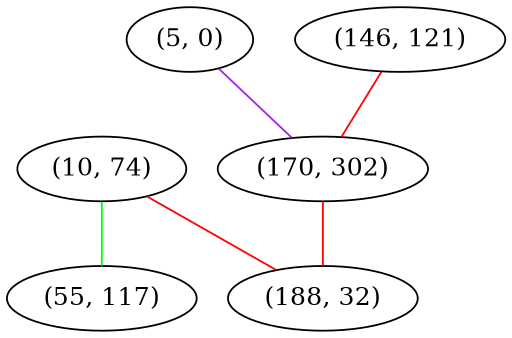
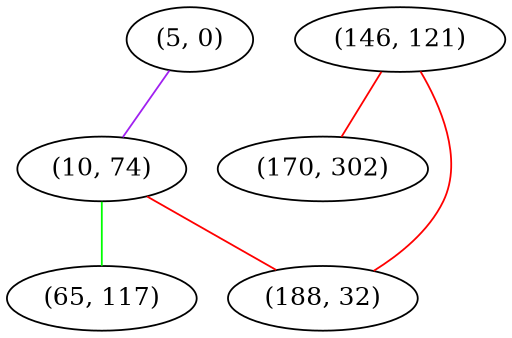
(255, 103) -> (146, 104)
(323, 234) -> (449, 184)
(102, 298) -> (102, 298)
